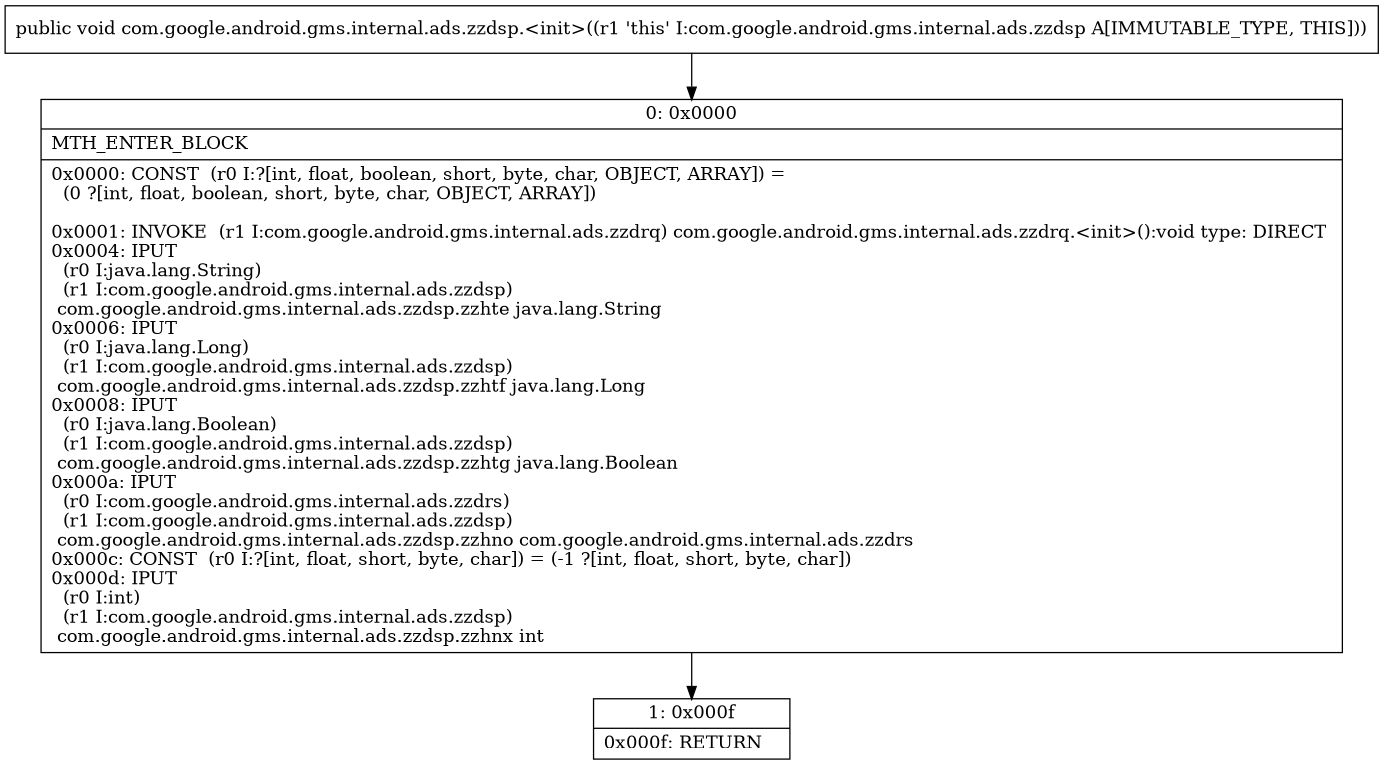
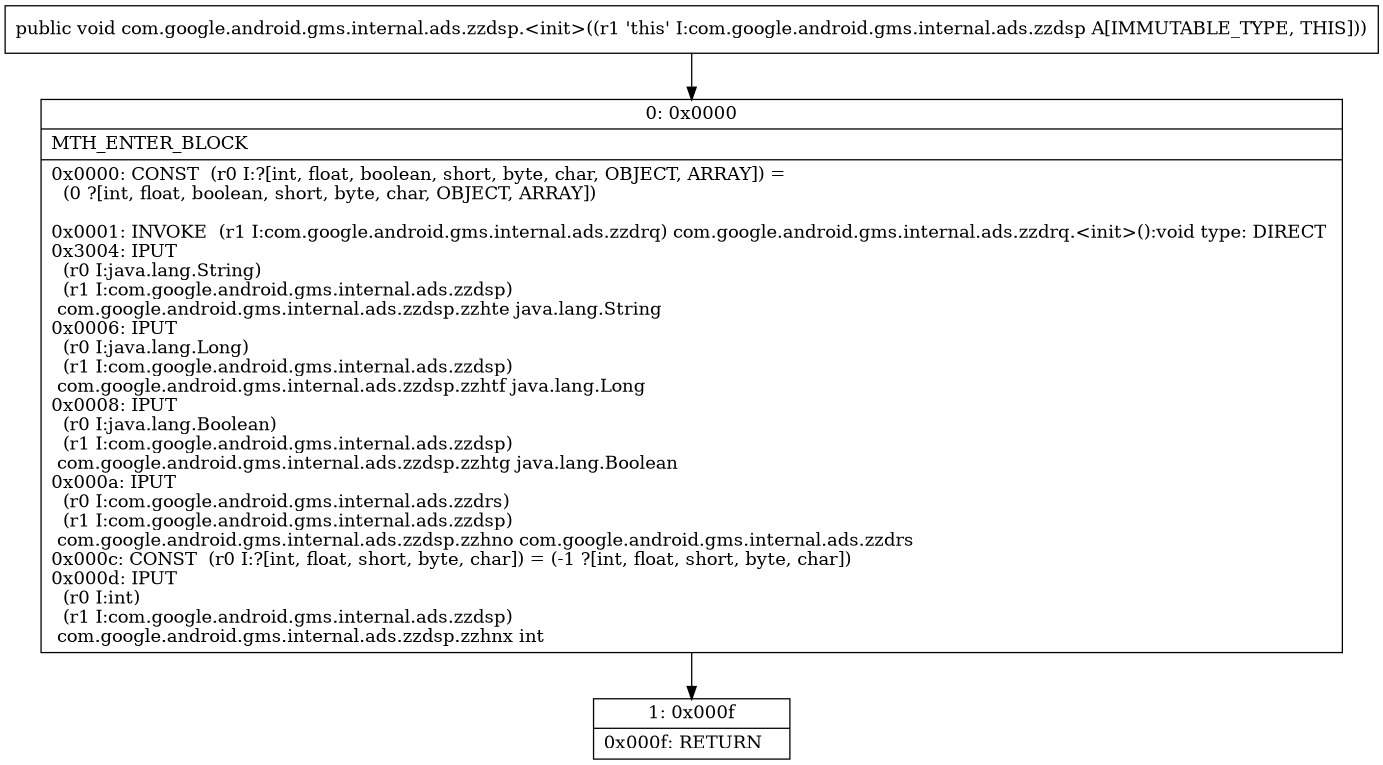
(120, 252) -> (120, 252)
